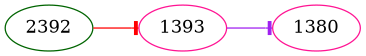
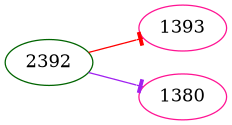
(246, 28) -> (112, 79)
